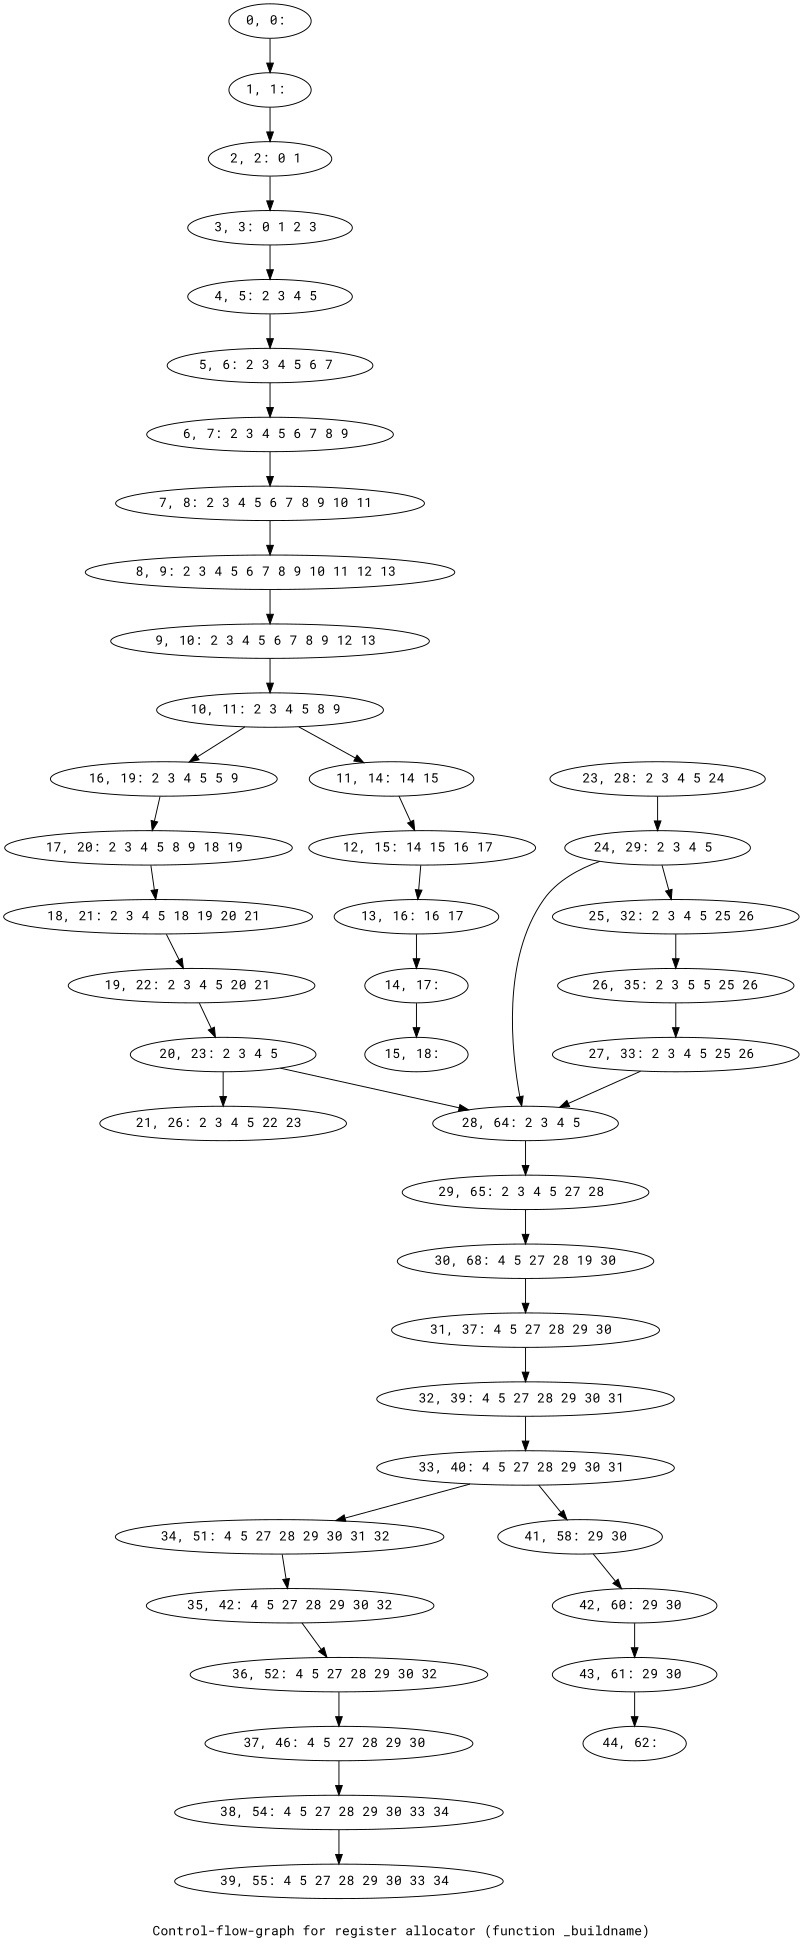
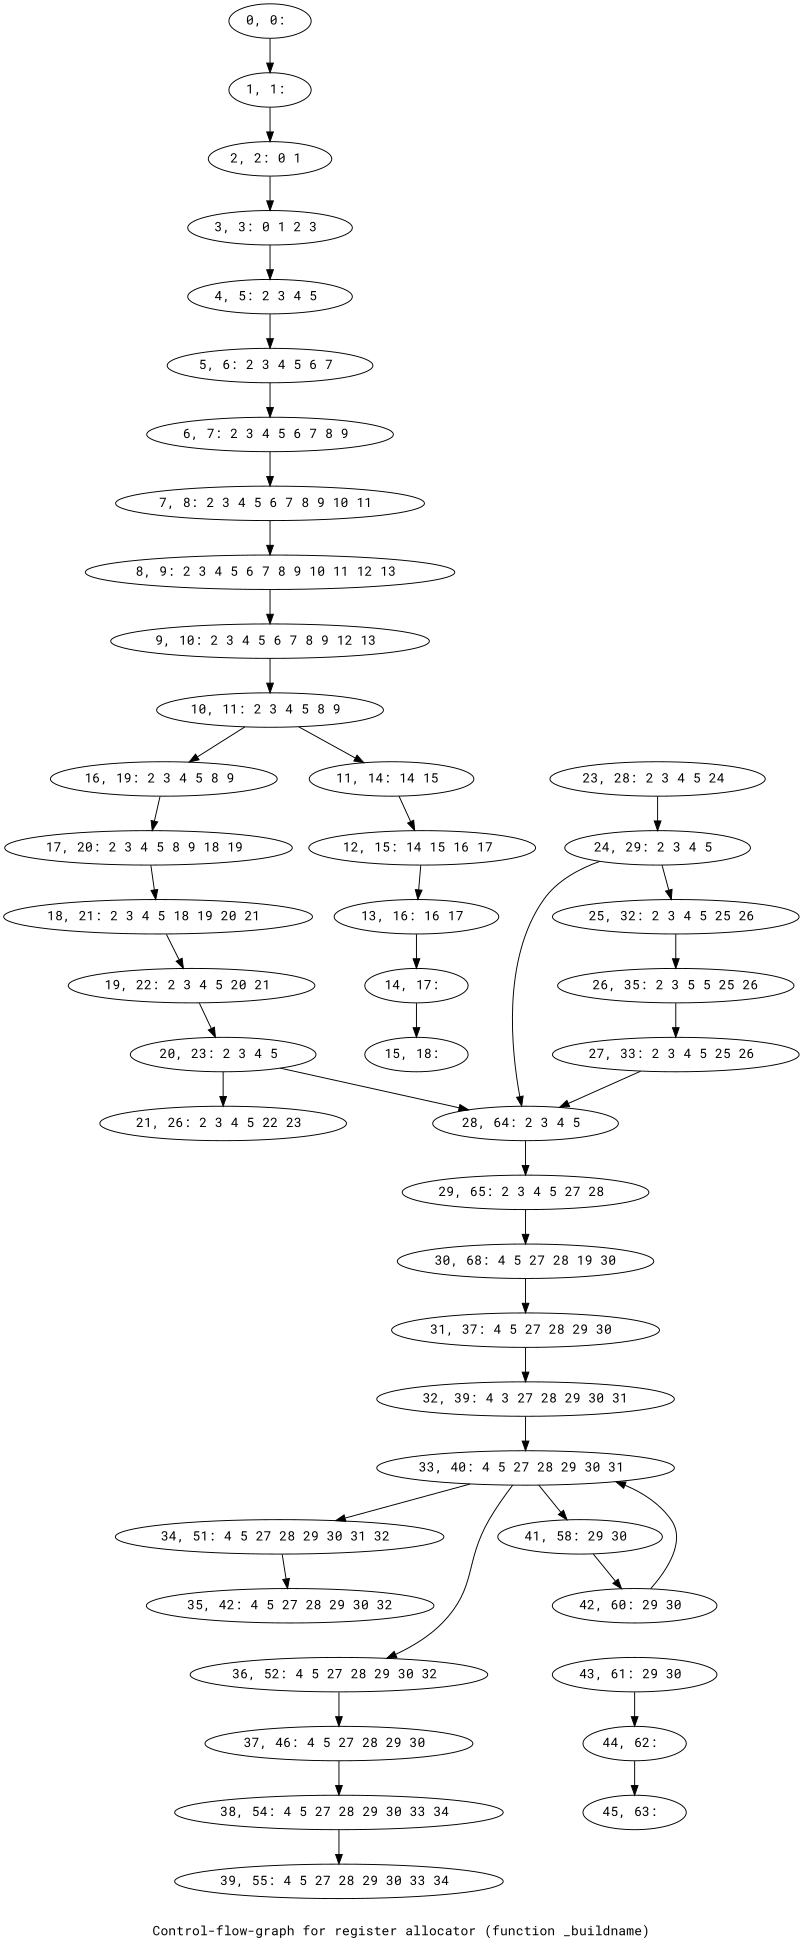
(164, 779) -> (164, 779)
(526, 1399) -> (526, 1399)
(312, 1636) -> (468, 1580)
(635, 1636) -> (675, 1528)
none -> (635, 1812)
